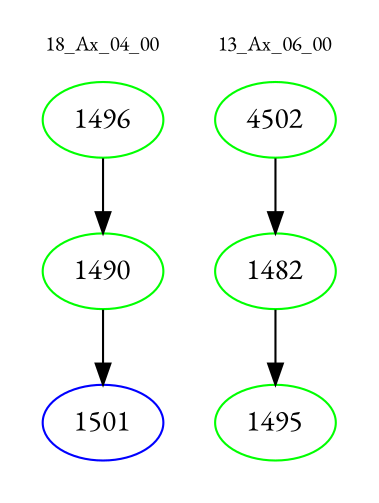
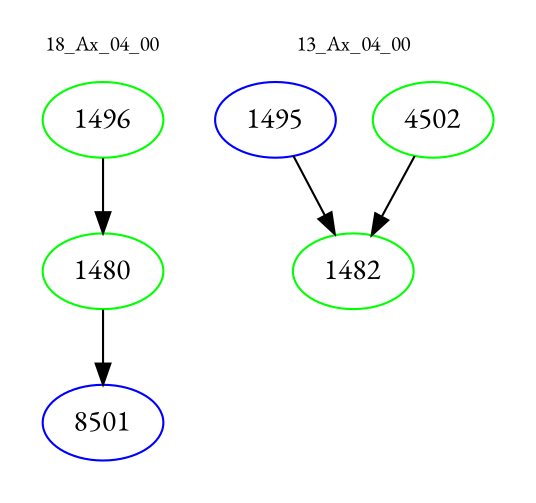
(275, 45) -> (354, 45)
(103, 271) -> (103, 271)
(275, 337) -> (309, 186)
(103, 423) -> (103, 423)
(275, 423) -> (275, 120)
